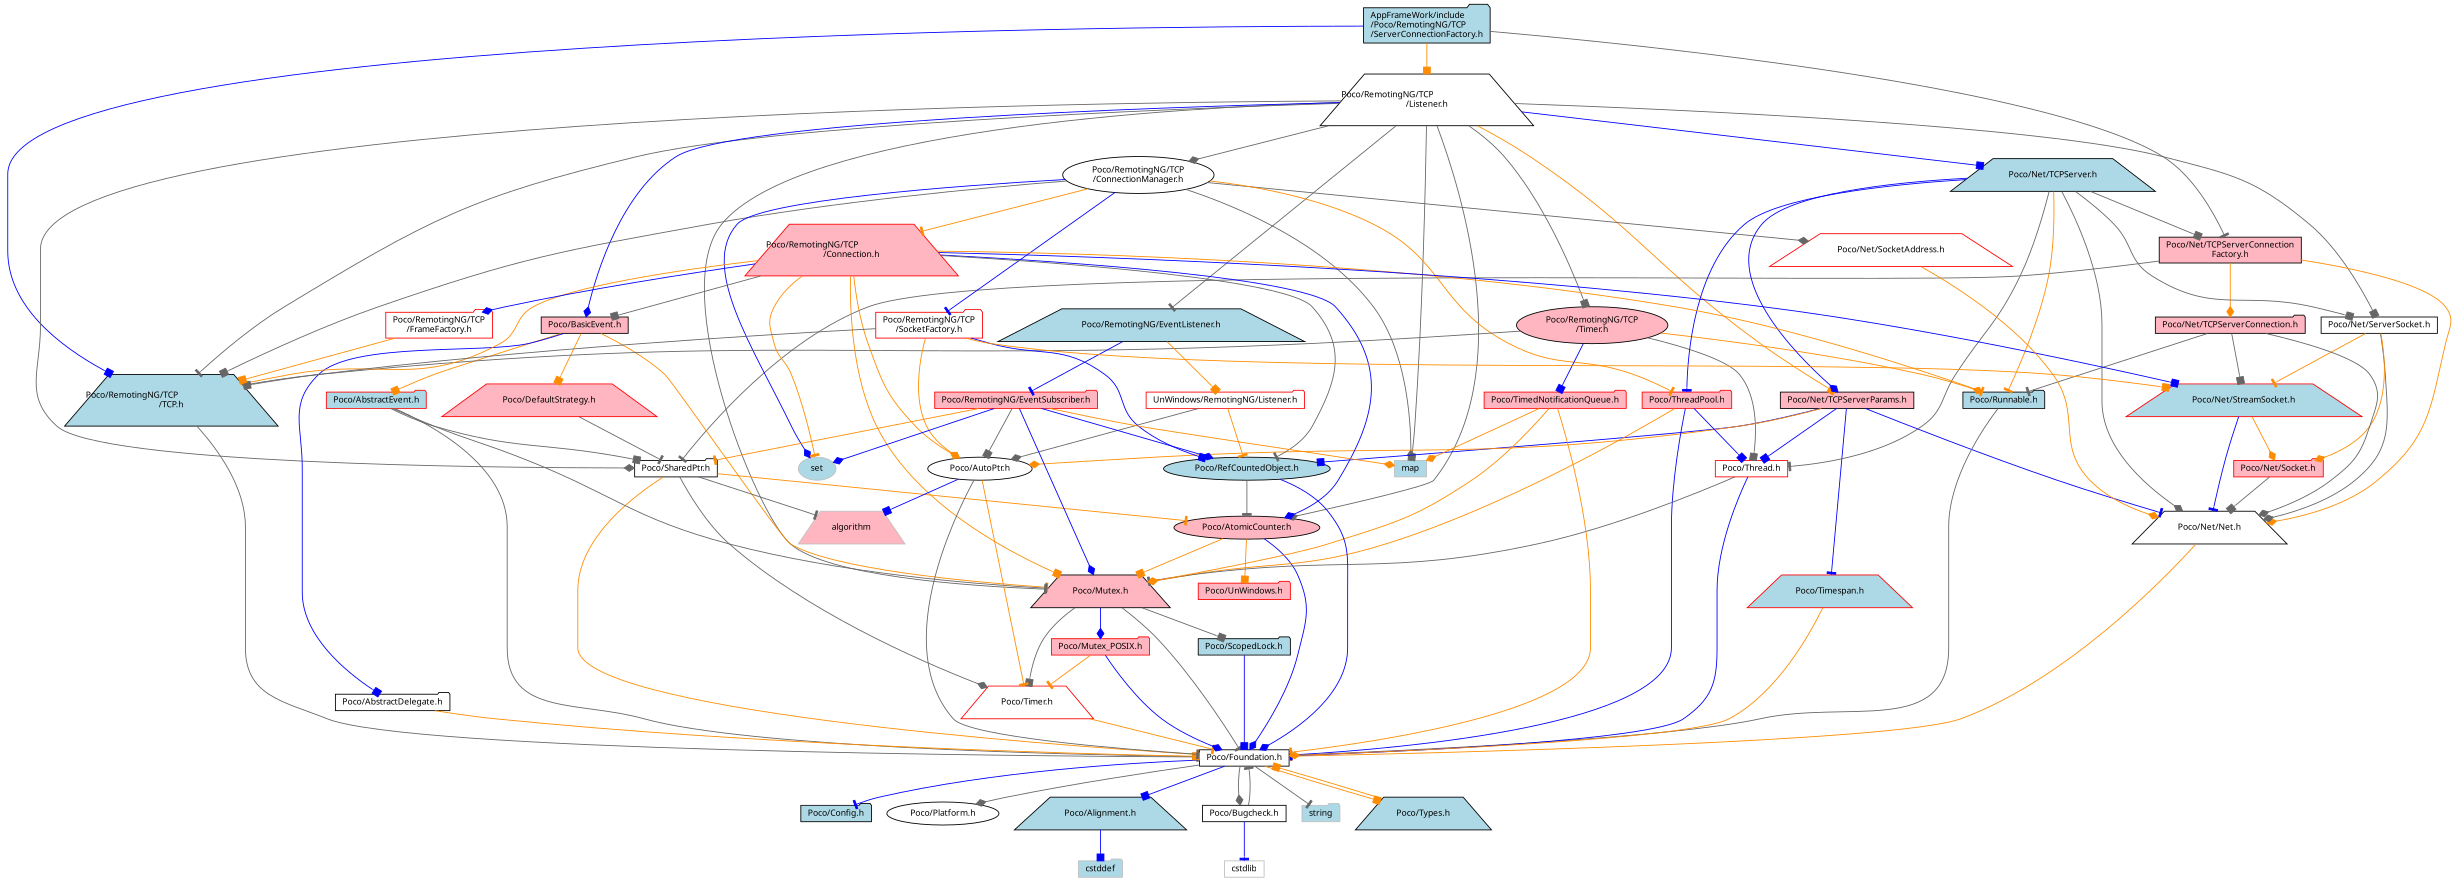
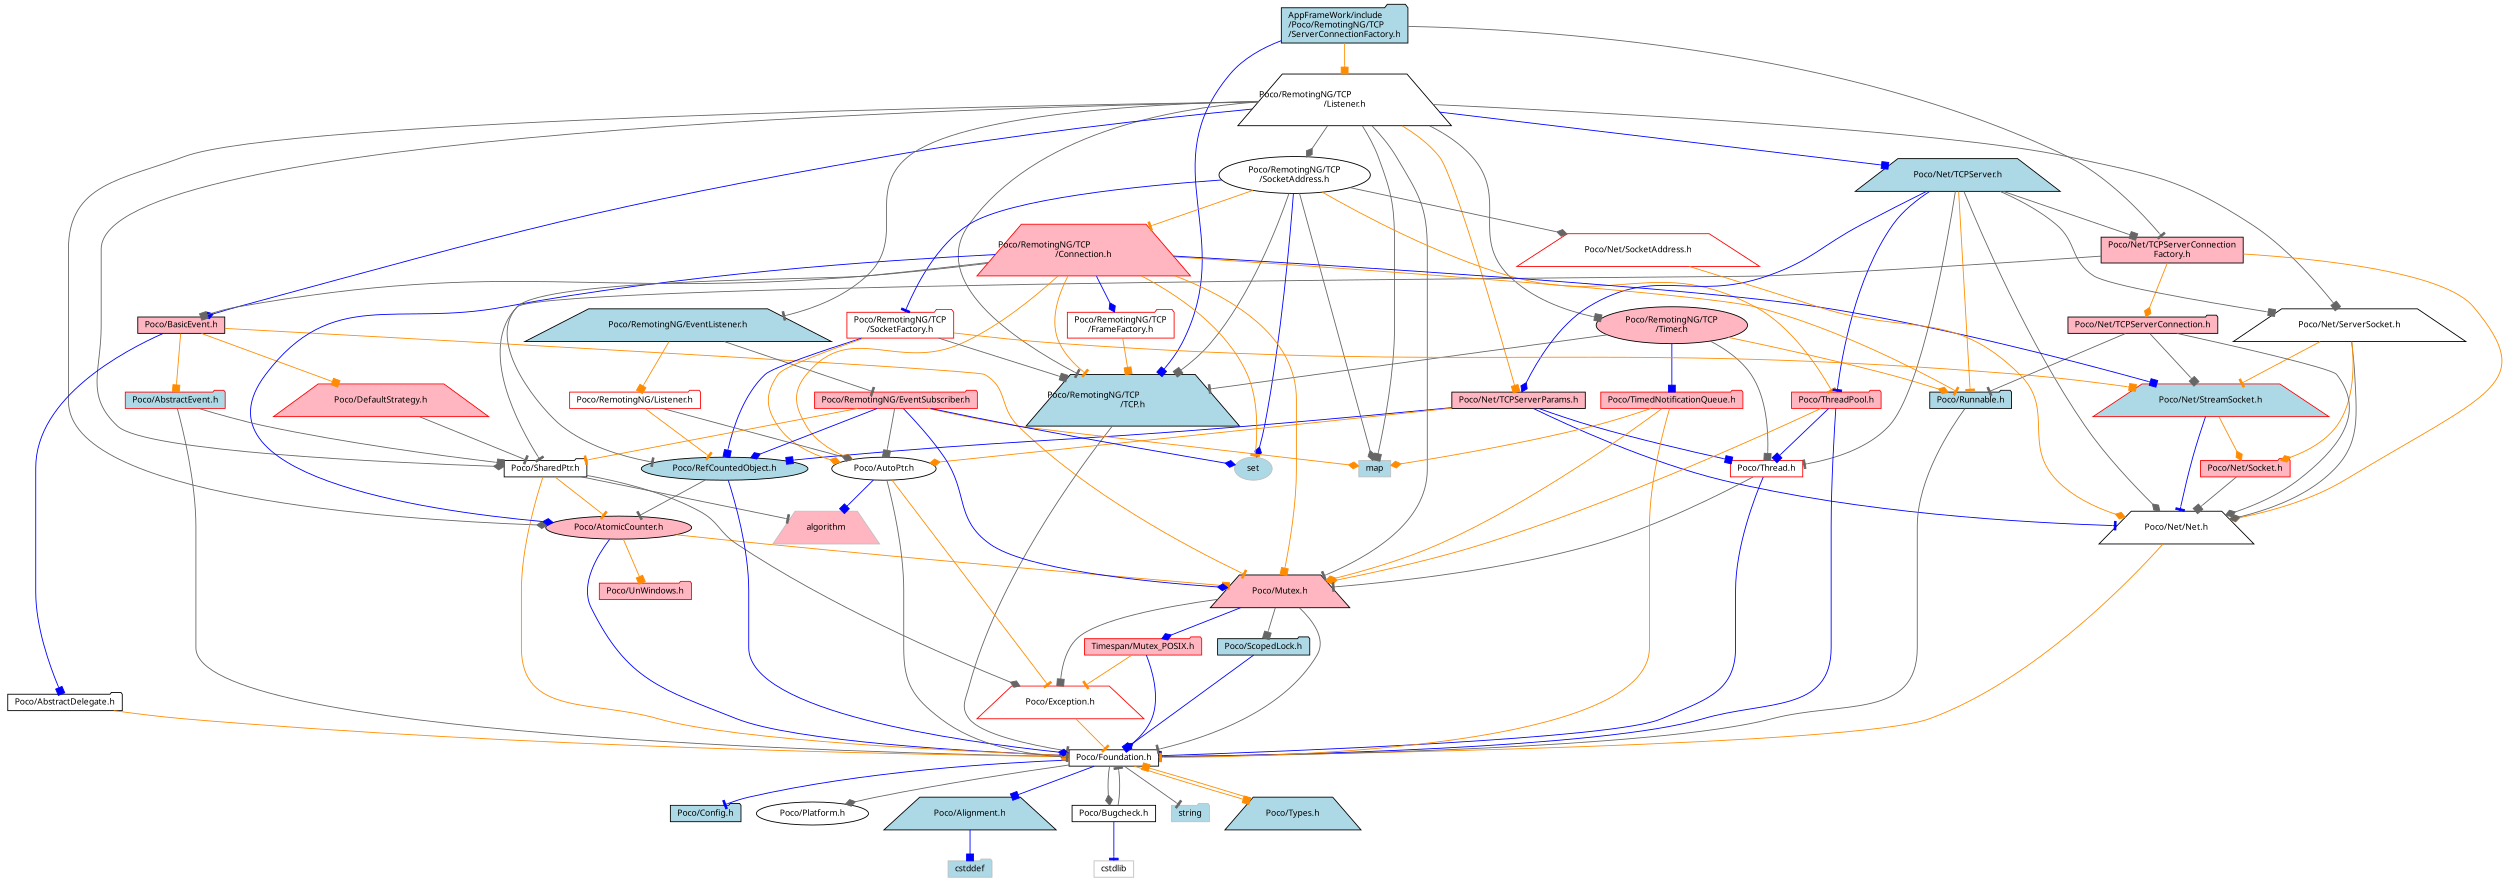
(1138, 175) -> (1295, 175)
(2379, 325) -> (2350, 325)
(1078, 366) -> (804, 369)
(1225, 400) -> (635, 400)
(707, 538) -> none
(1830, 591) -> none
(1100, 647) -> (1143, 647)
(1027, 702) -> (1060, 702)
